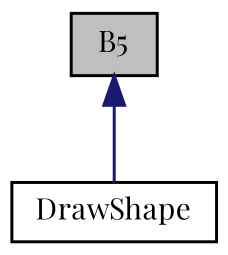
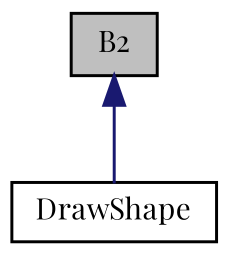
(114, 44) -> (114, 44)
